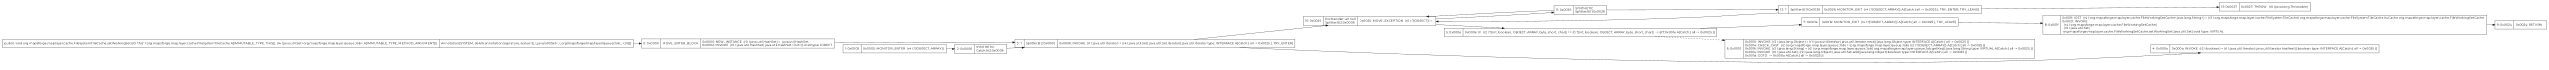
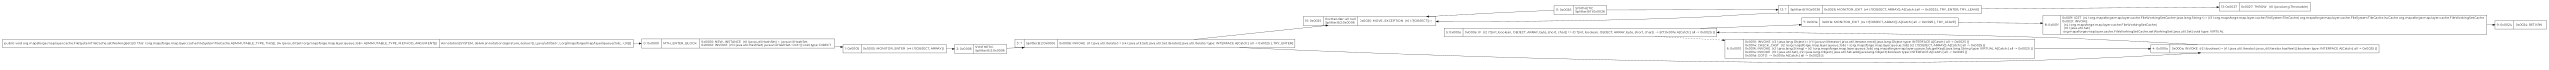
(1494, 16) -> none
(1469, 26) -> (1958, 35)
(924, 42) -> (838, 47)
(681, 43) -> (680, 43)
none -> (2092, 49)
(990, 51) -> (990, 51)
